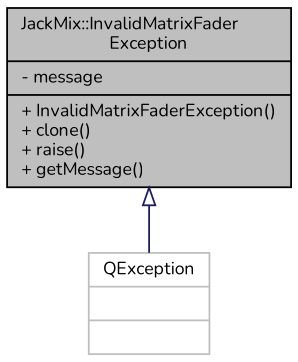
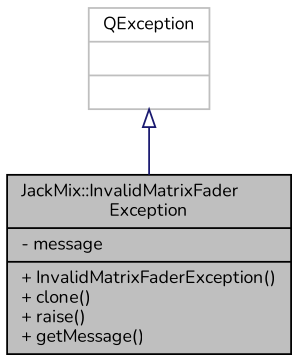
(149, 229) -> (149, 151)
